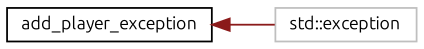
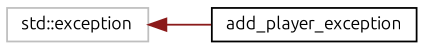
(252, 25) -> (189, 25)
